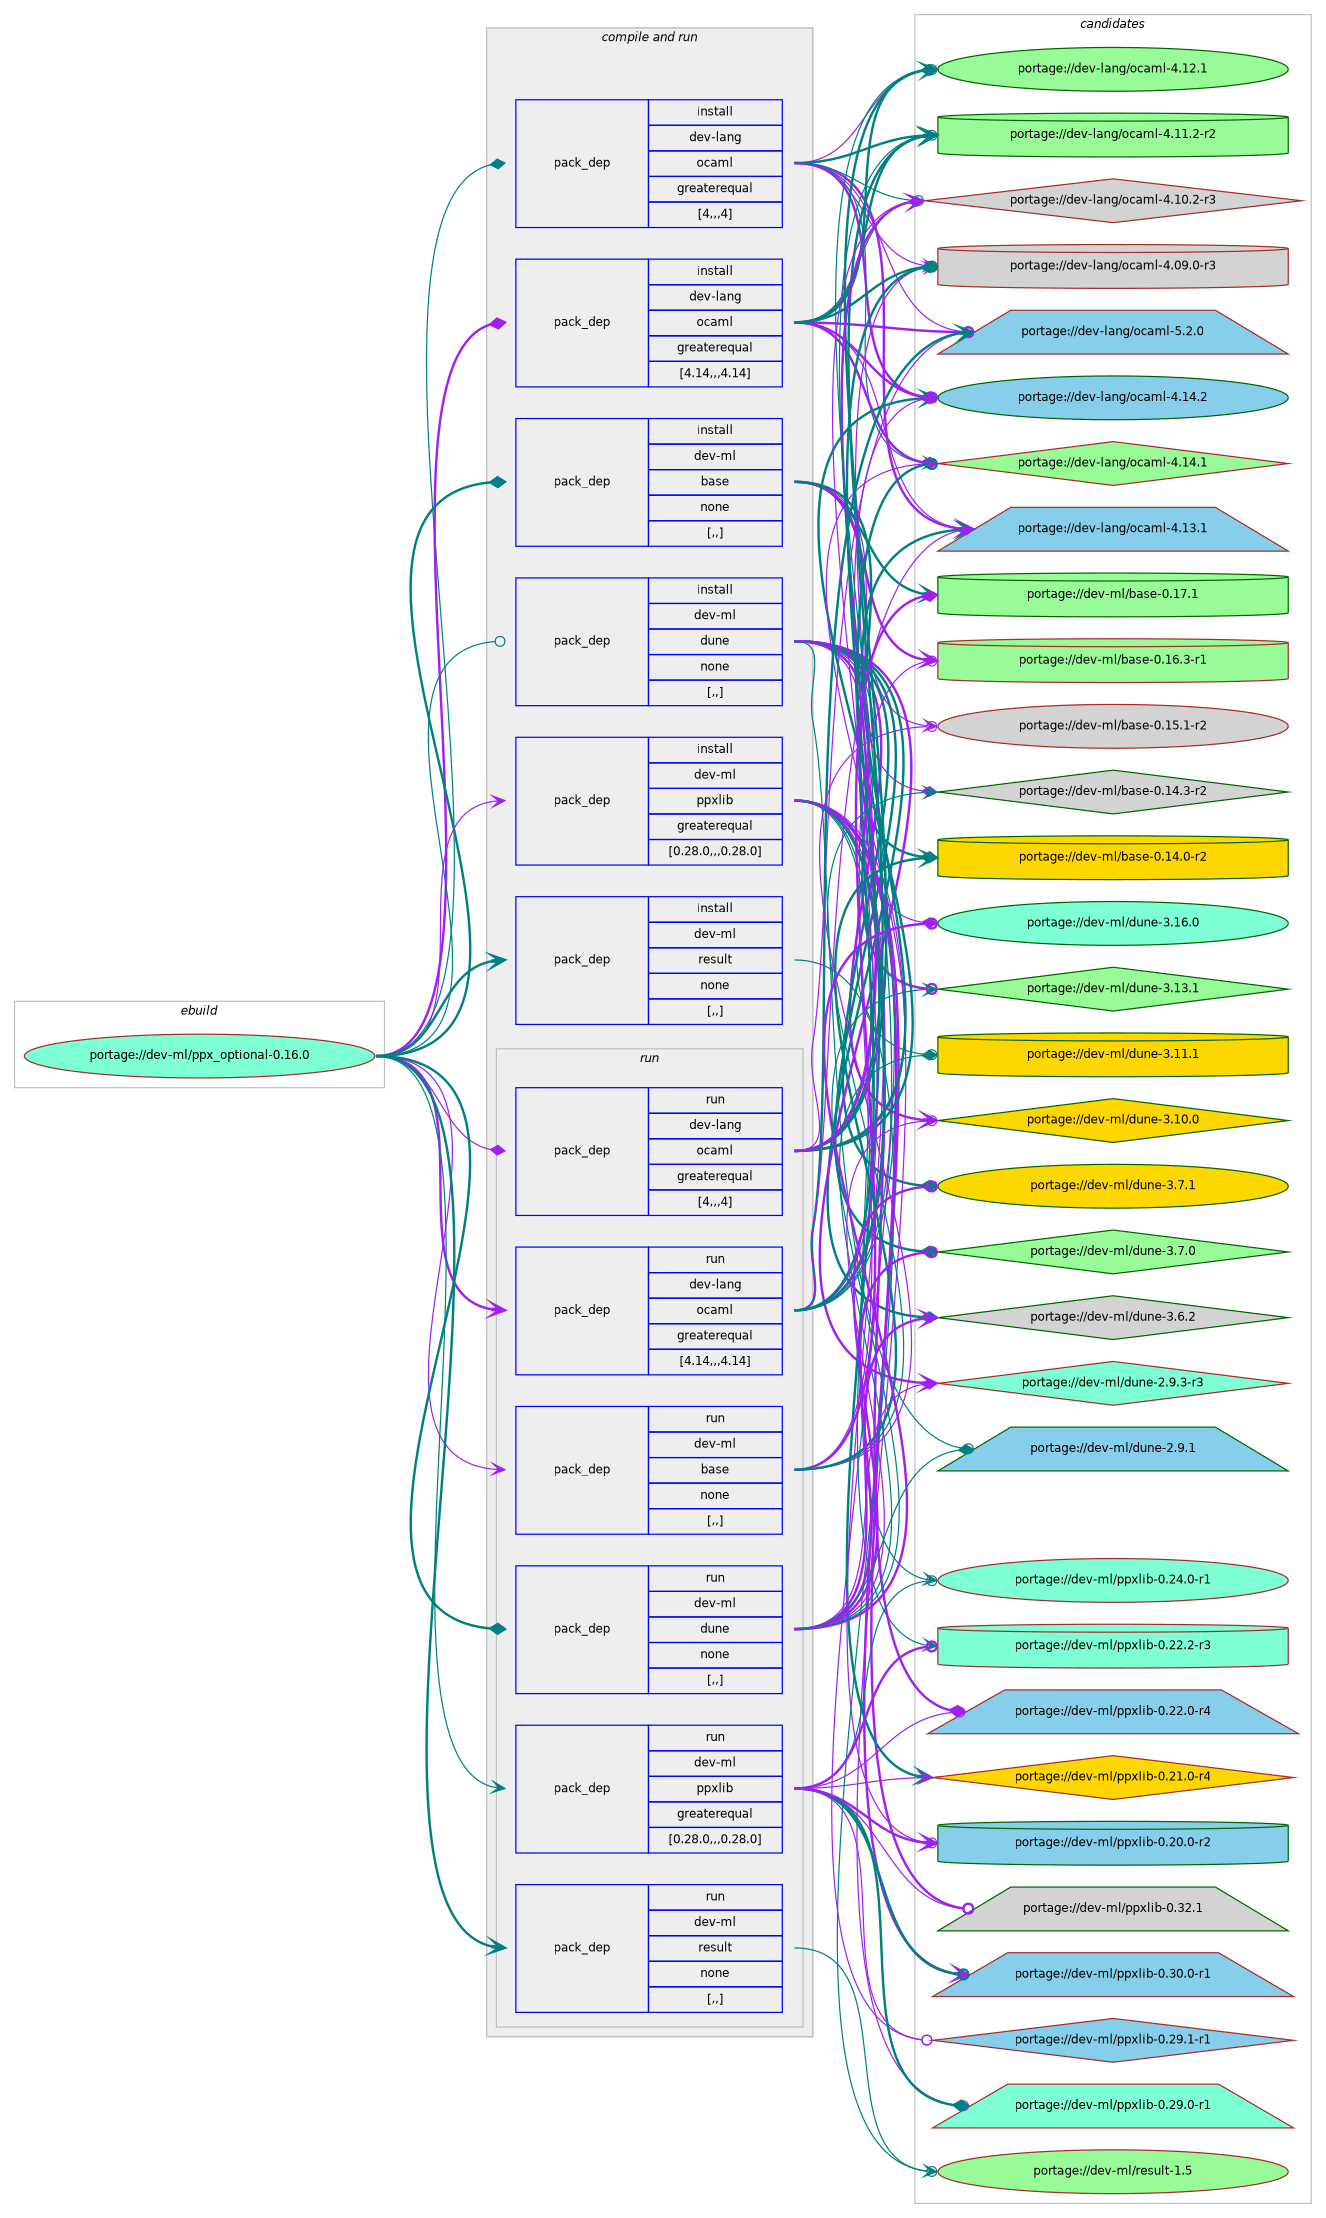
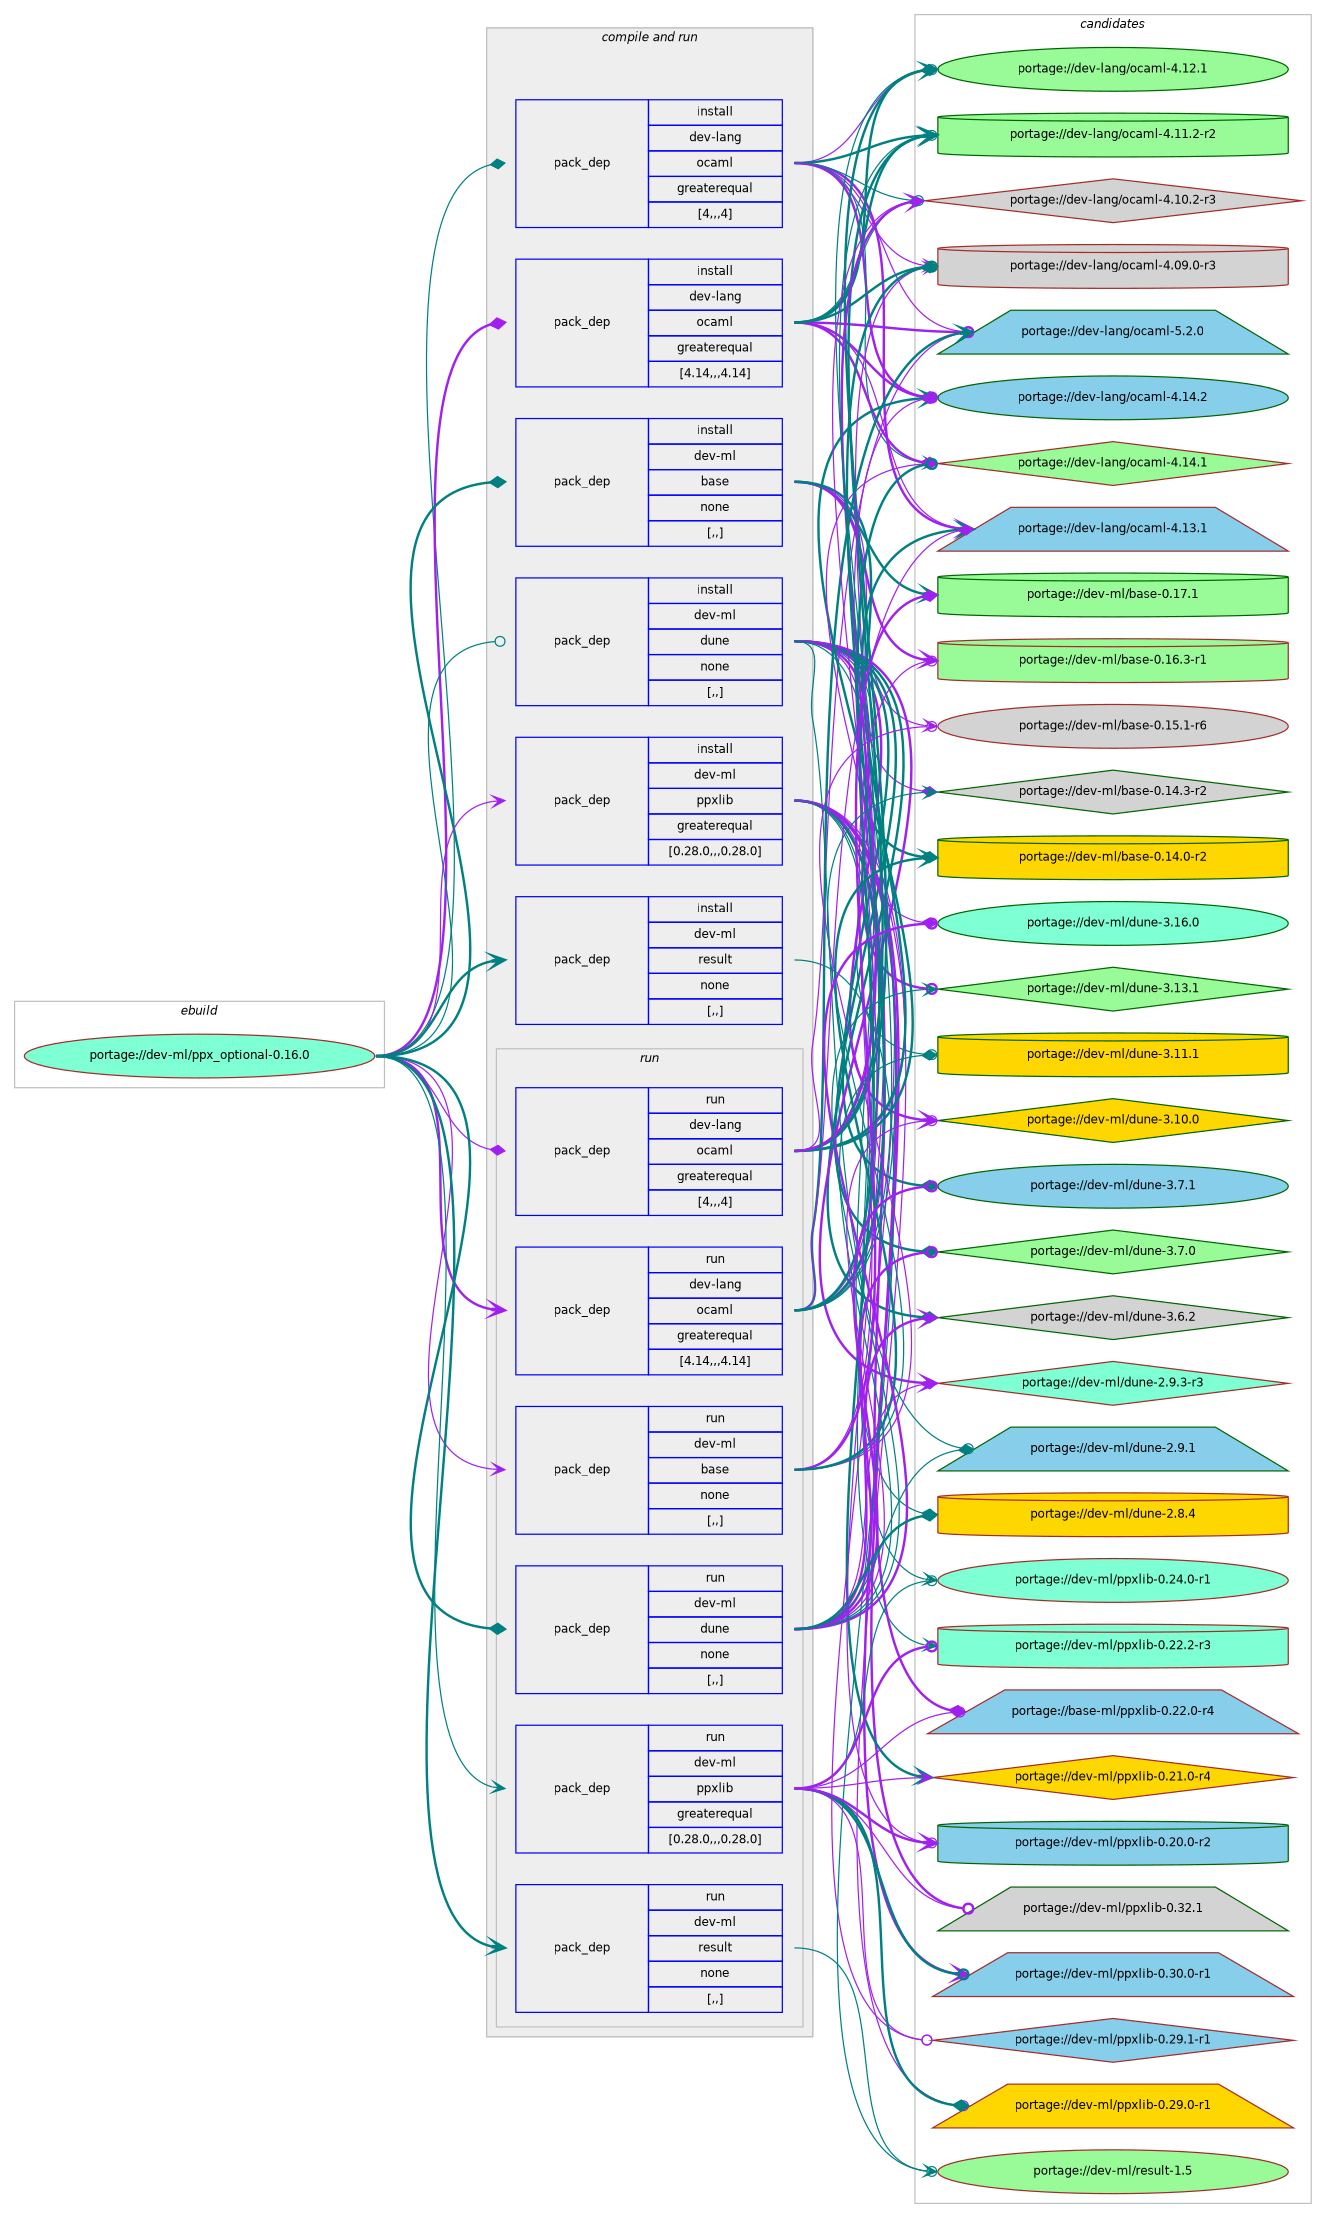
(1113, 332) -> (1113, 332)
(1113, 726) -> (1113, 726)
(1113, 1186) -> (1113, 1186)
none -> (1113, 1515)
(1113, 1712) -> (1113, 1712)
(1113, 2106) -> (1113, 2106)
